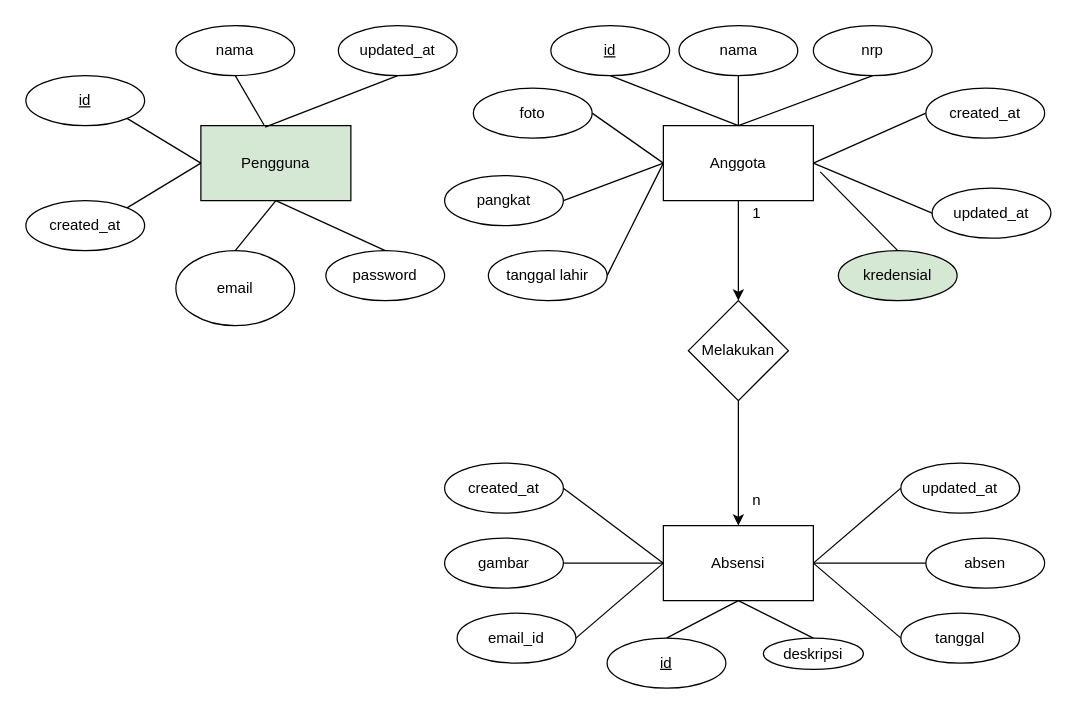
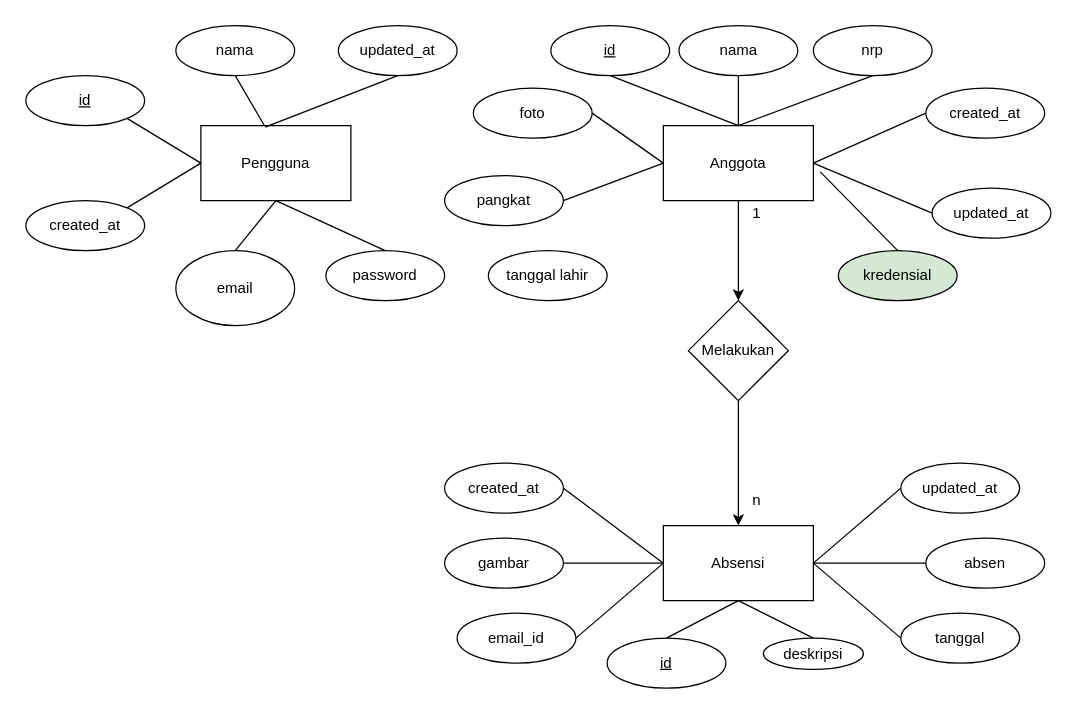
(276, 163) -> (276, 163)
(634, 221) -> none
